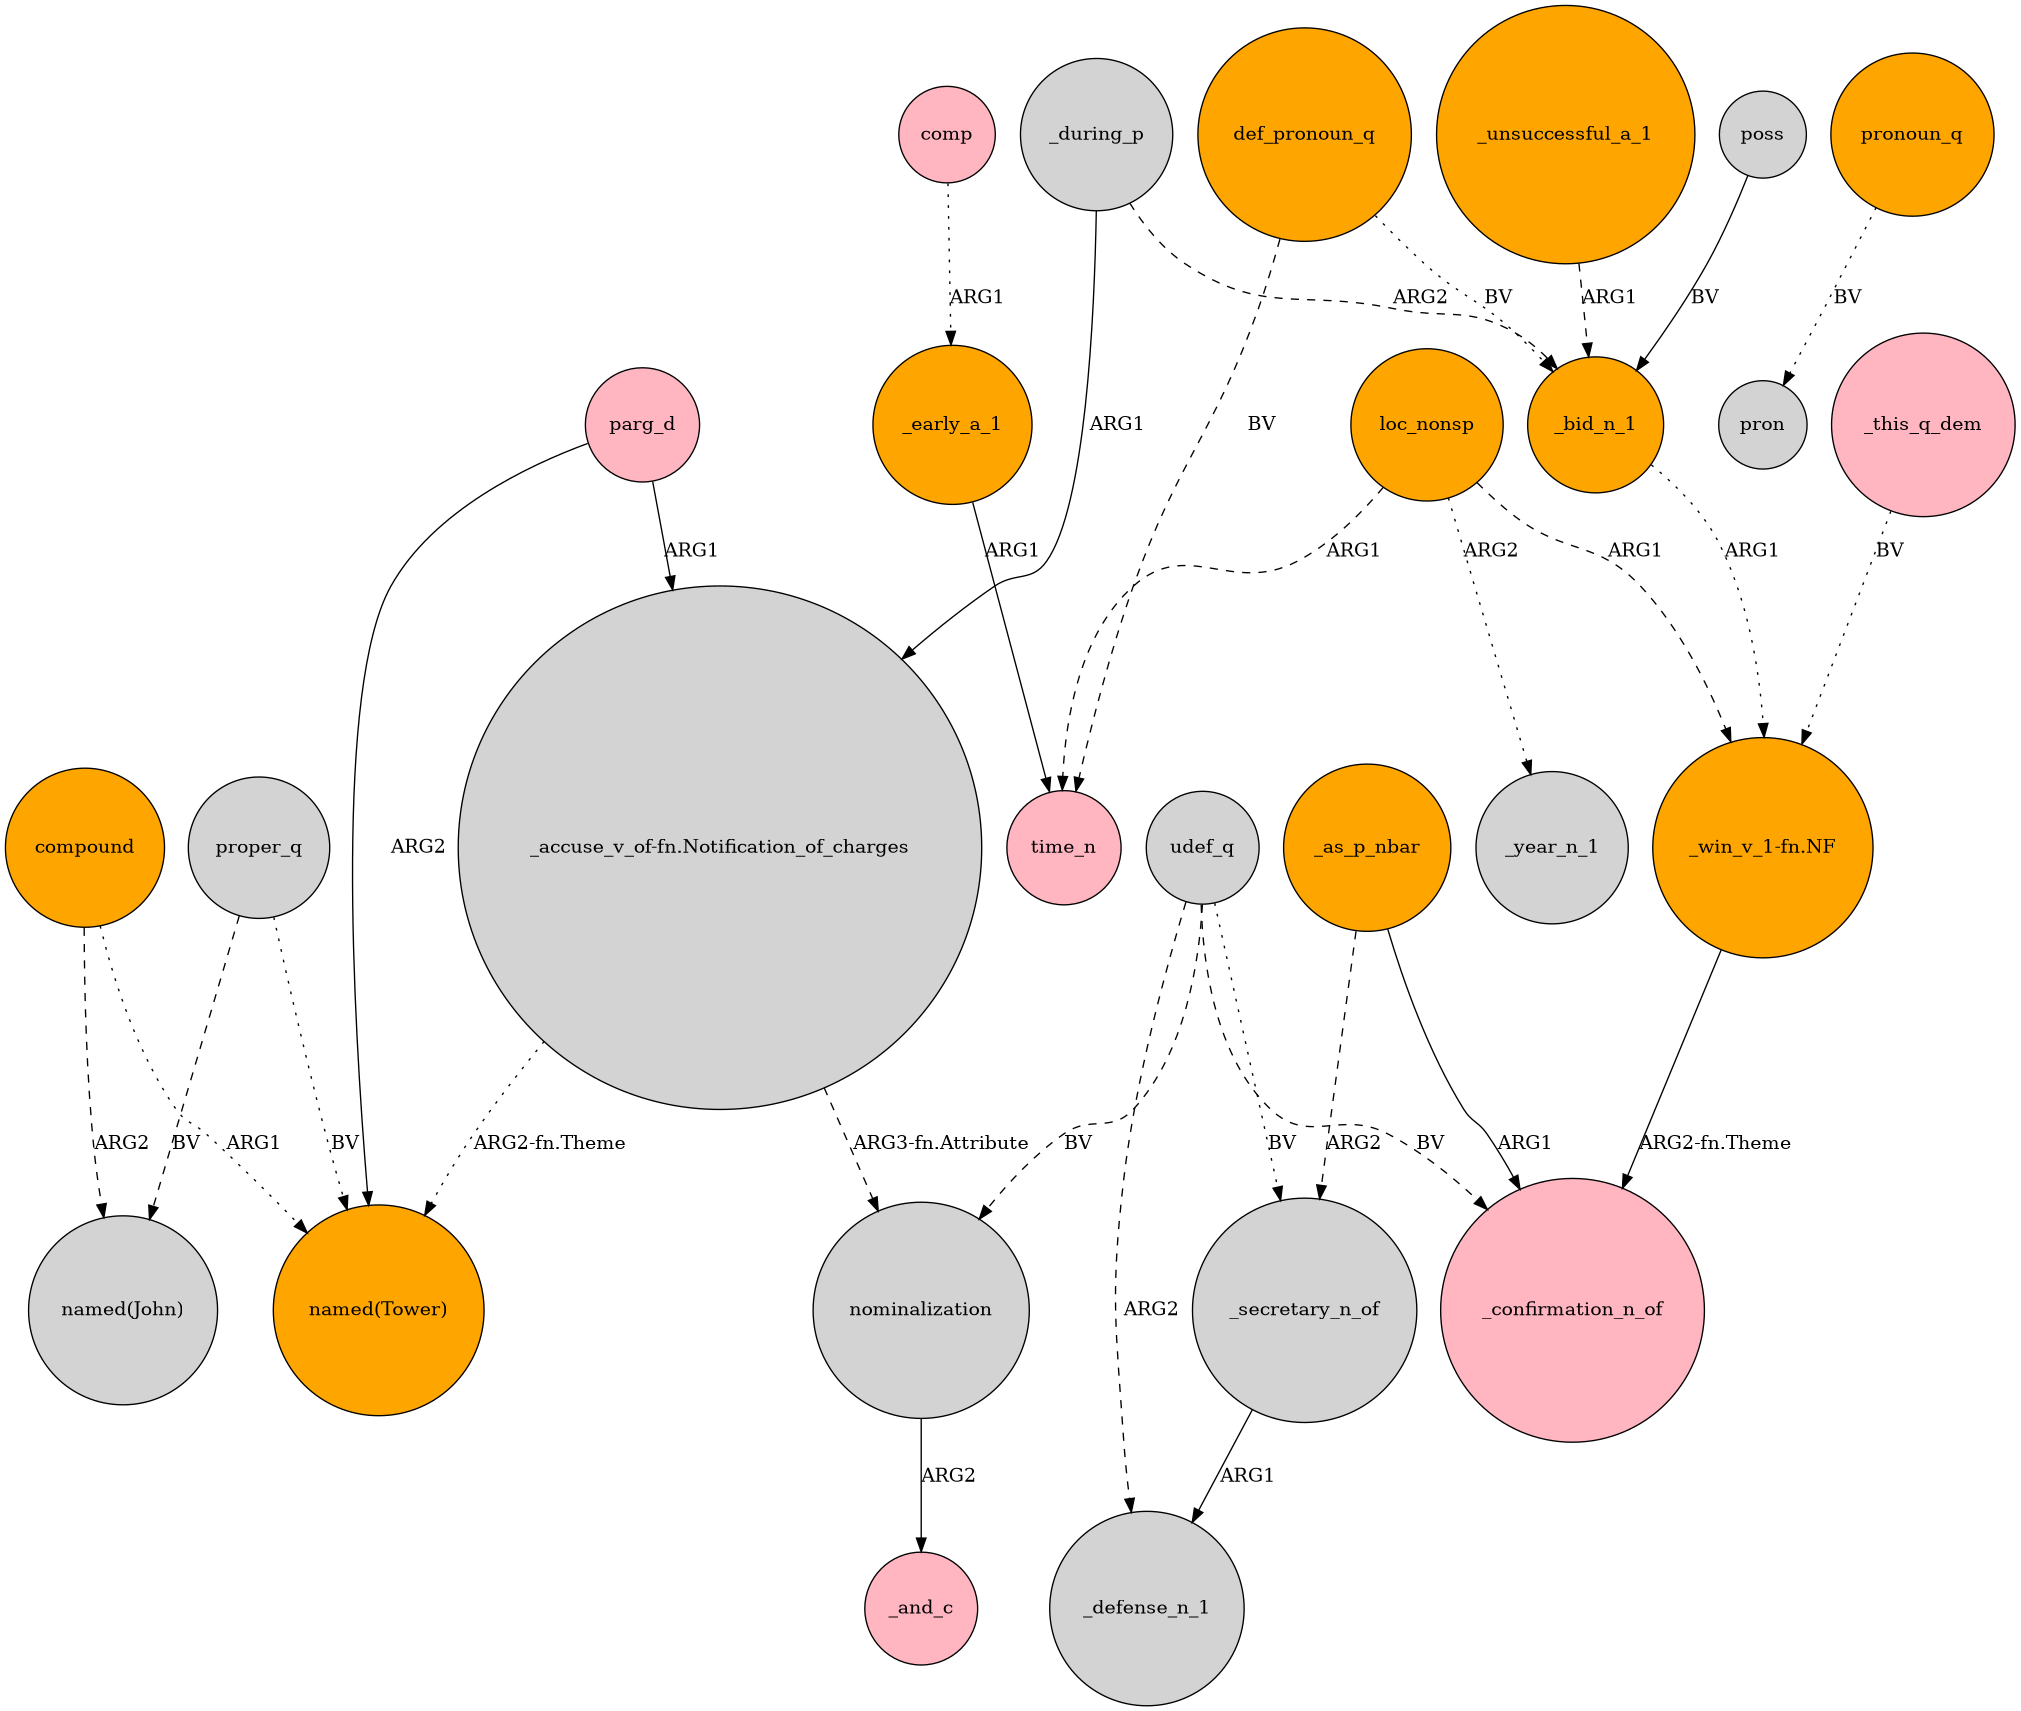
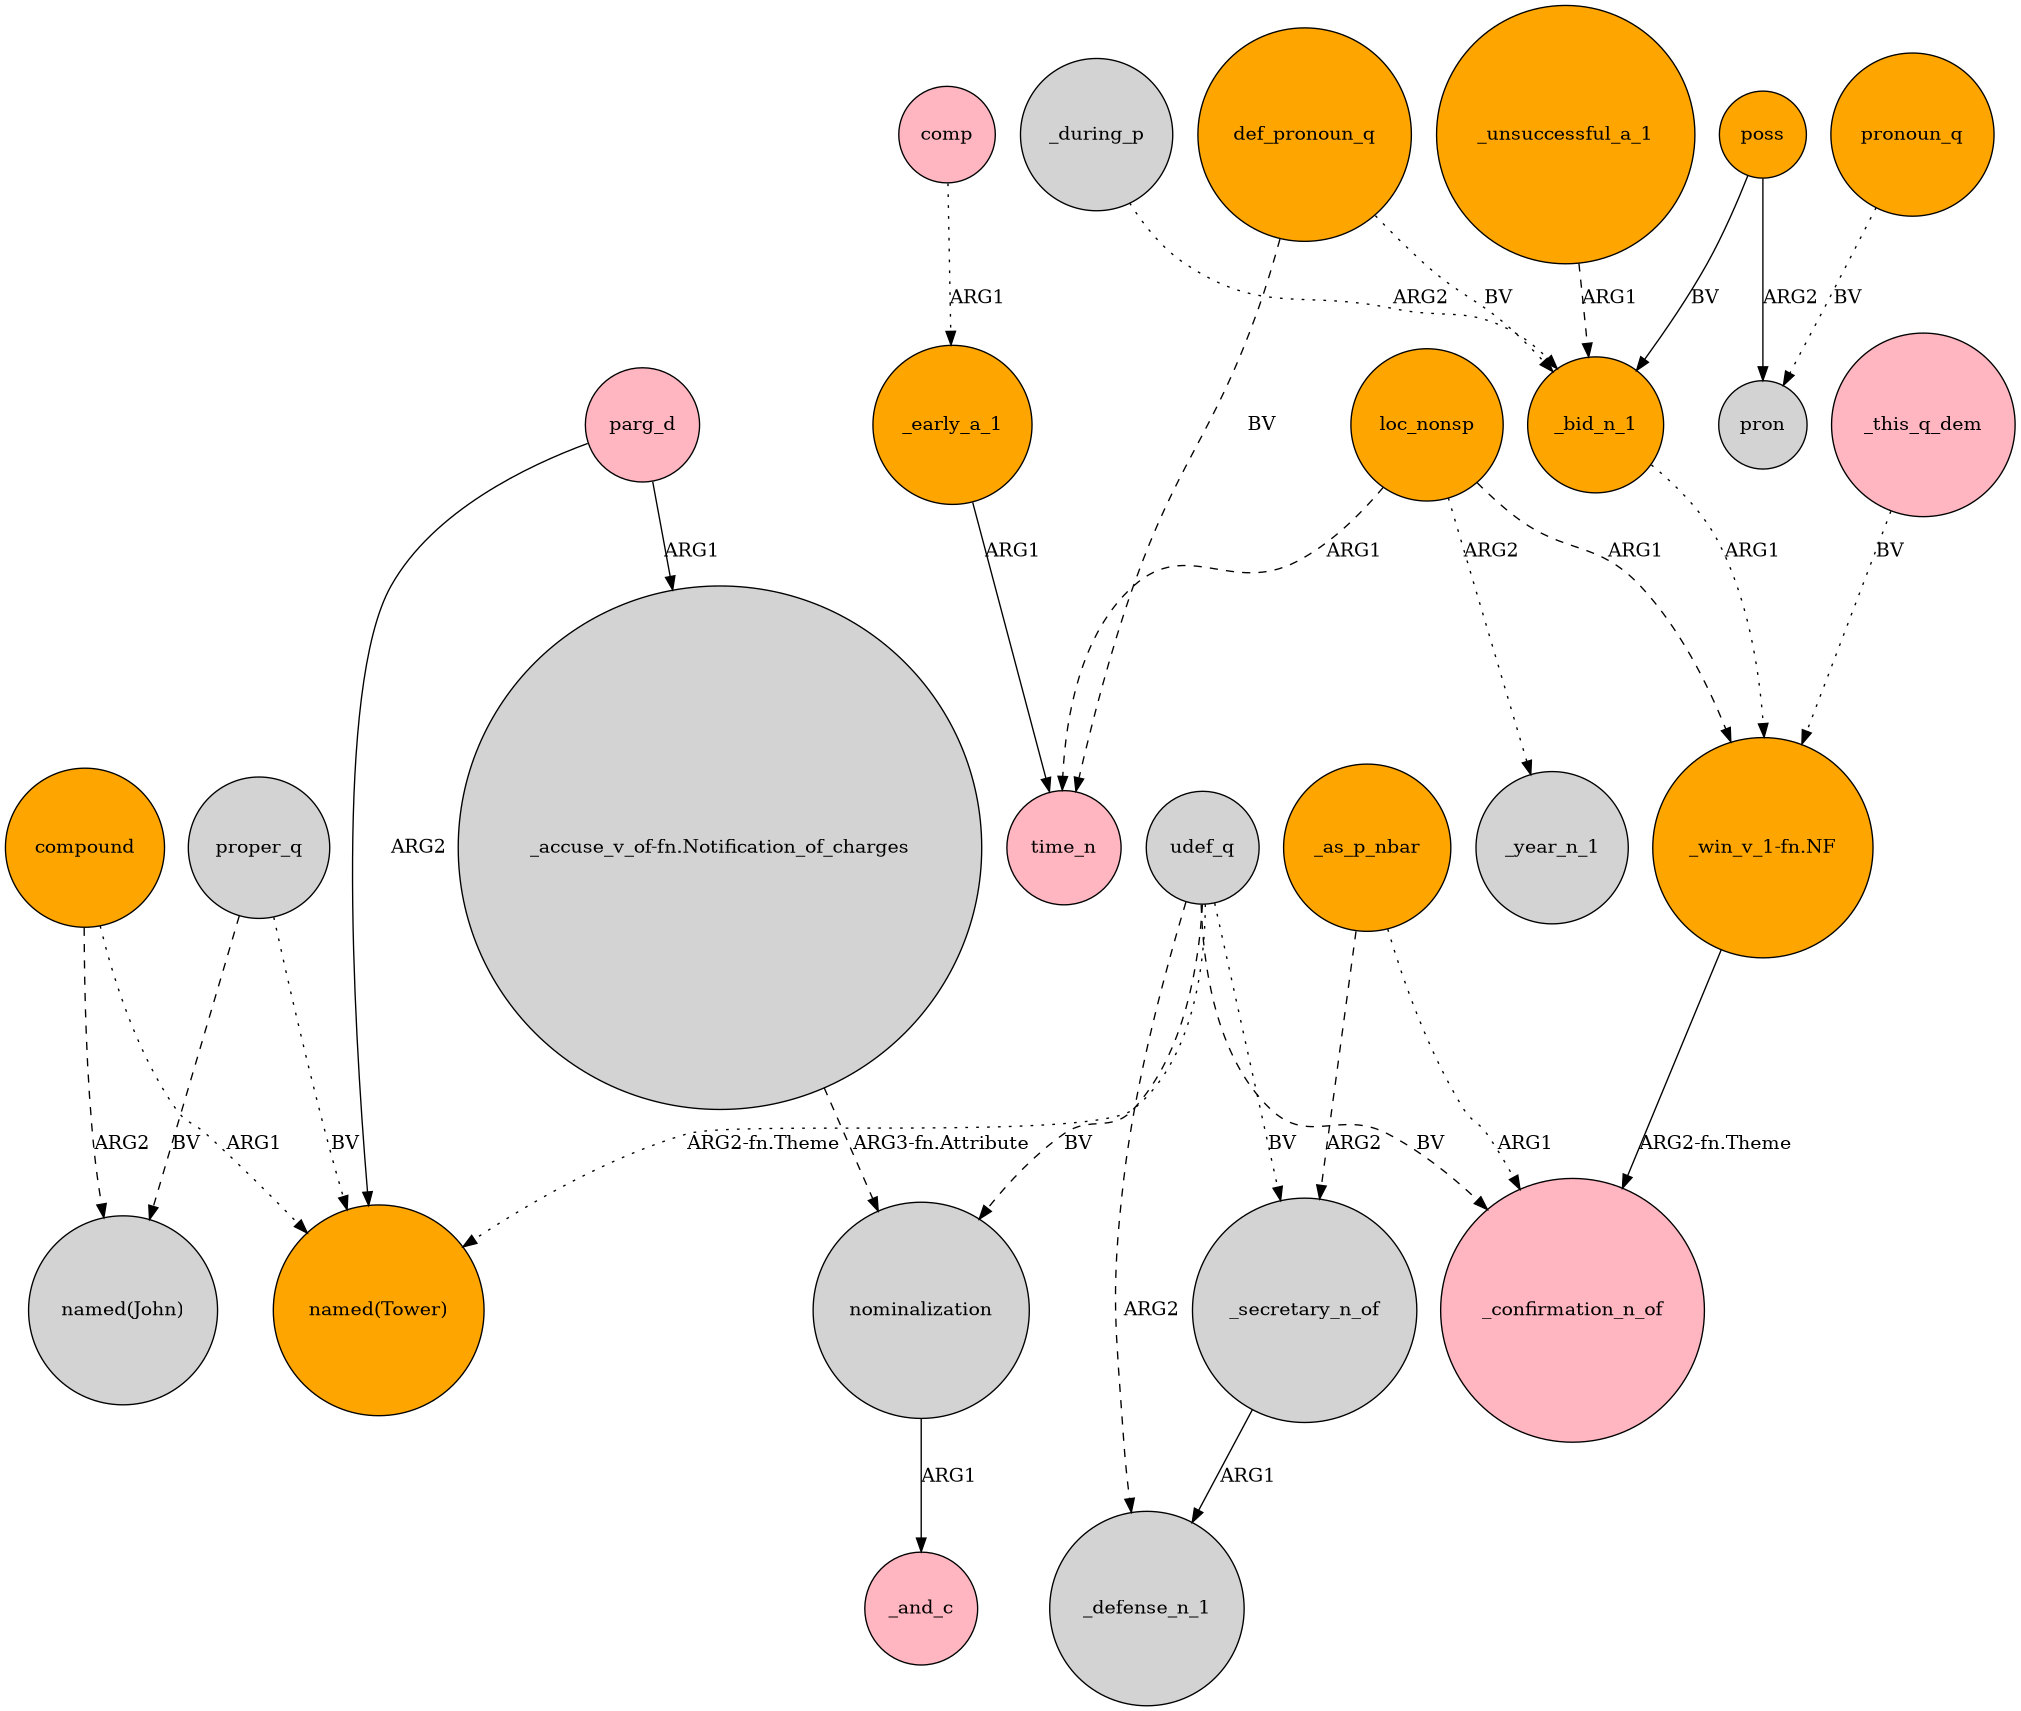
(1763, 135) -> (1763, 135)
none -> (1763, 273)
(1328, 301) -> (1328, 301)
(1076, 470) -> none
(1437, 1060) -> (1437, 1060)
(484, 1120) -> (904, 1128)
(949, 1477) -> (949, 1477)
